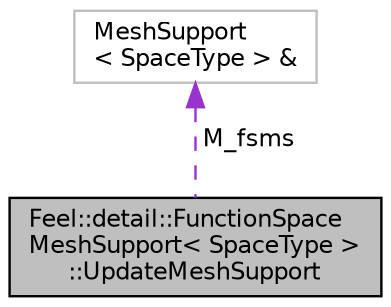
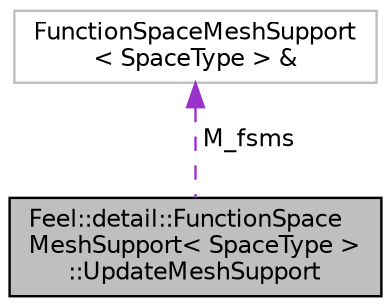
(195, 47) -> (195, 47)
